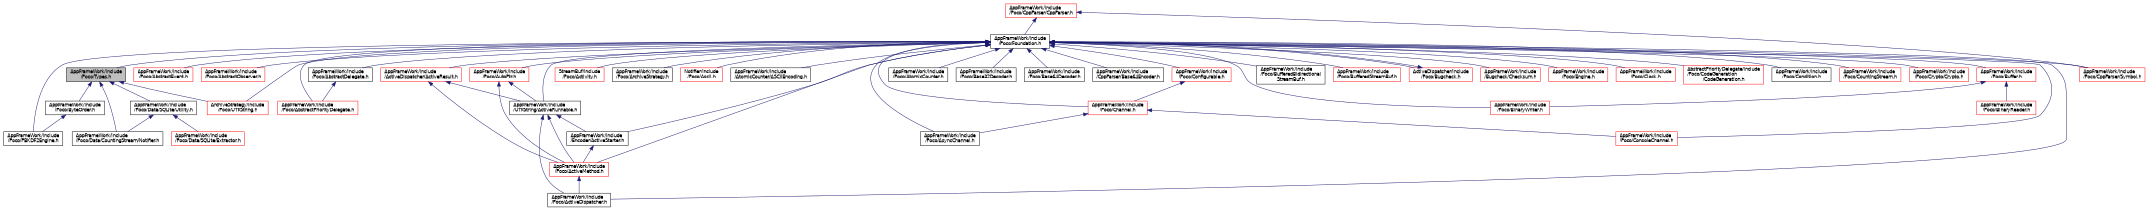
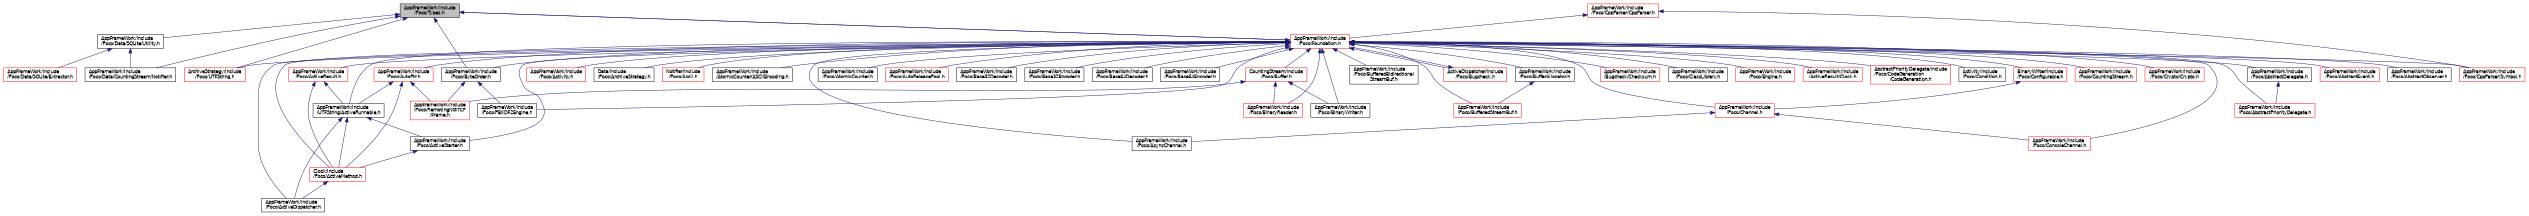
none -> (877, 26)
(1020, 41) -> (1320, 41)
none -> (889, 46)
(233, 75) -> (2419, 75)
(421, 75) -> (318, 75)
(580, 75) -> (556, 75)
(642, 75) -> (624, 75)
none -> (917, 75)
none -> (1054, 75)
(1128, 75) -> (1190, 75)
(1202, 75) -> (2040, 75)
none -> (1545, 75)
(1646, 75) -> (1833, 75)
none -> (1698, 75)
(1801, 75) -> (1982, 75)
(2006, 75) -> (1276, 75)
none -> (1312, 83)
(1520, 108) -> (1340, 110)
none -> (440, 110)
(597, 139) -> (440, 144)
(579, 169) -> (338, 174)
